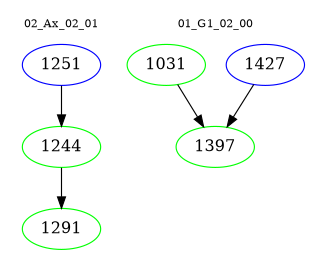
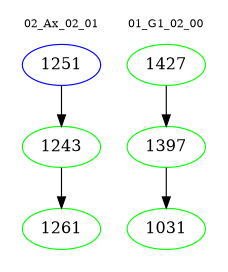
(265, 65) -> (166, 65)
(188, 101) -> (166, 182)
(62, 147) -> (62, 147)
(62, 229) -> (62, 229)
